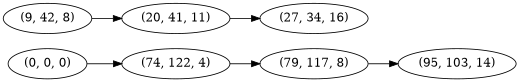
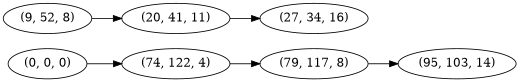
(48, 18) -> (48, 18)
